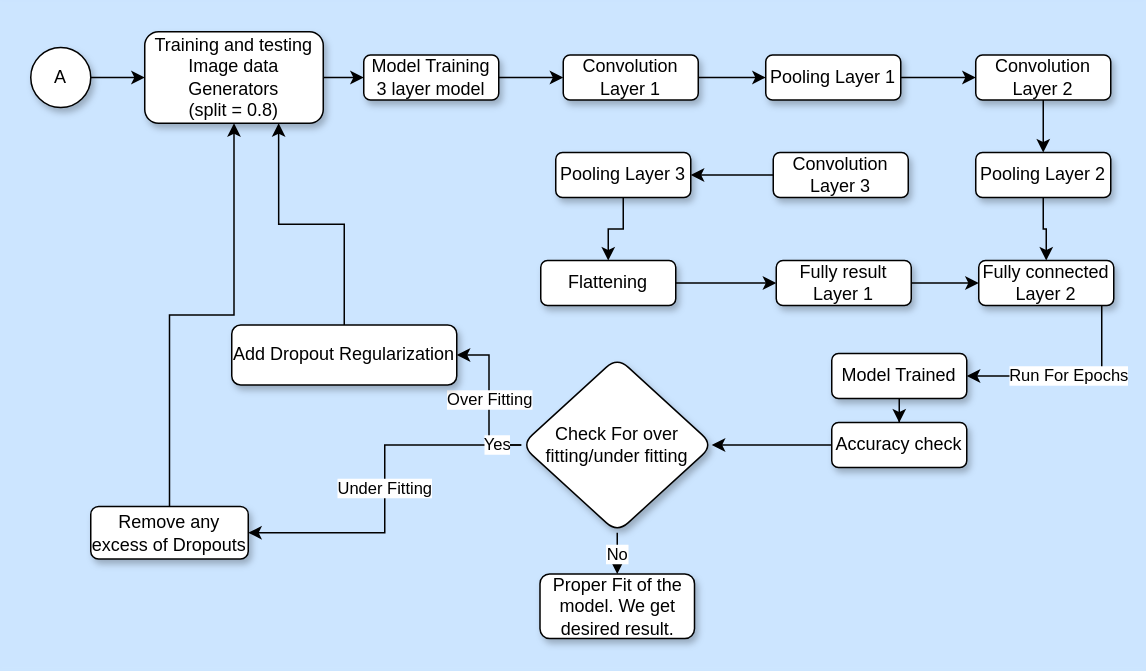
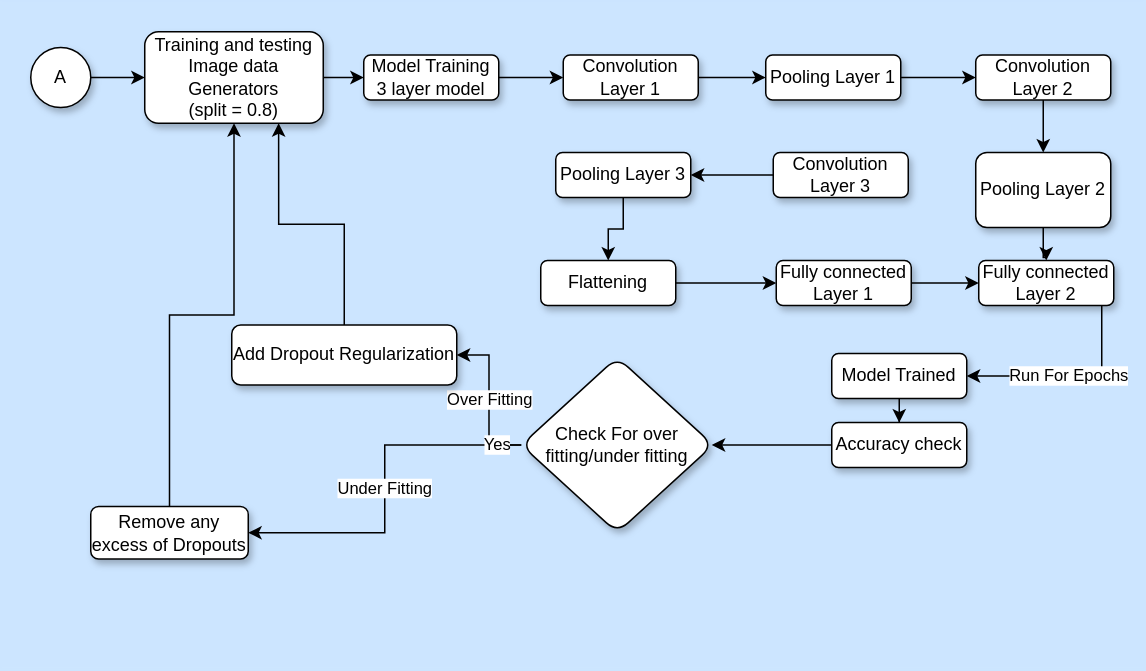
(1043, 175) -> (1043, 190)
(844, 283) -> (844, 283)
(617, 558) -> none
(617, 606) -> none
